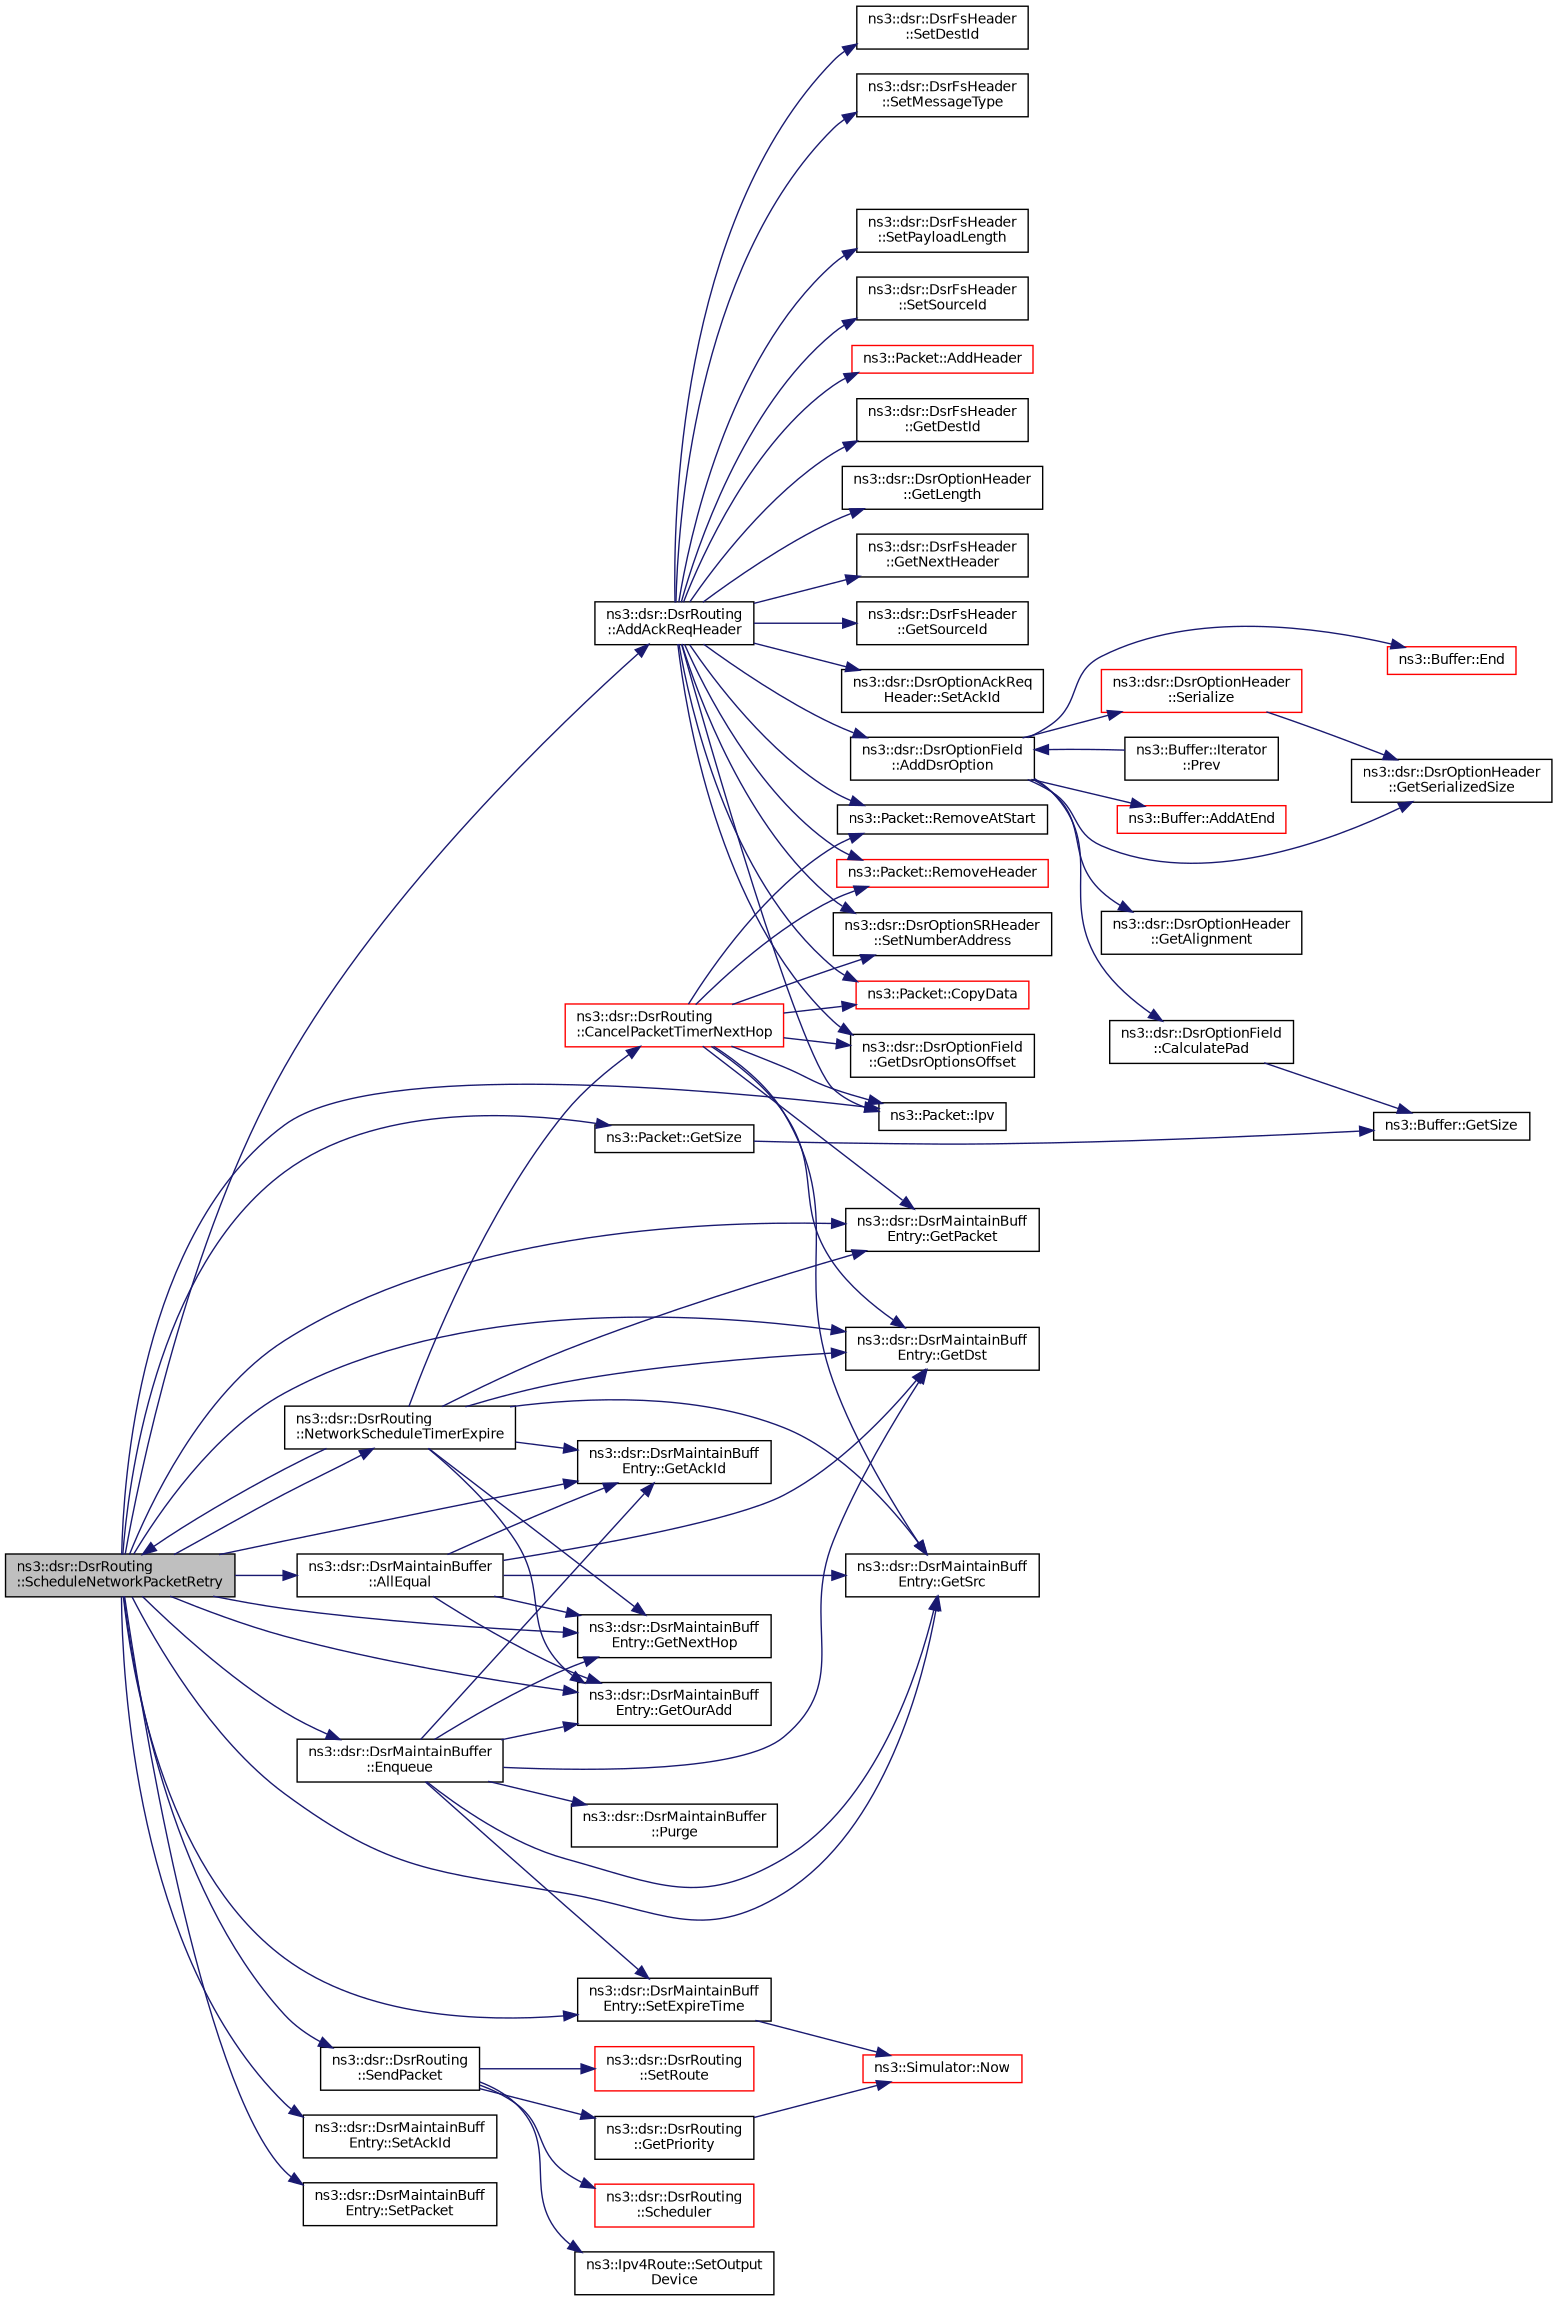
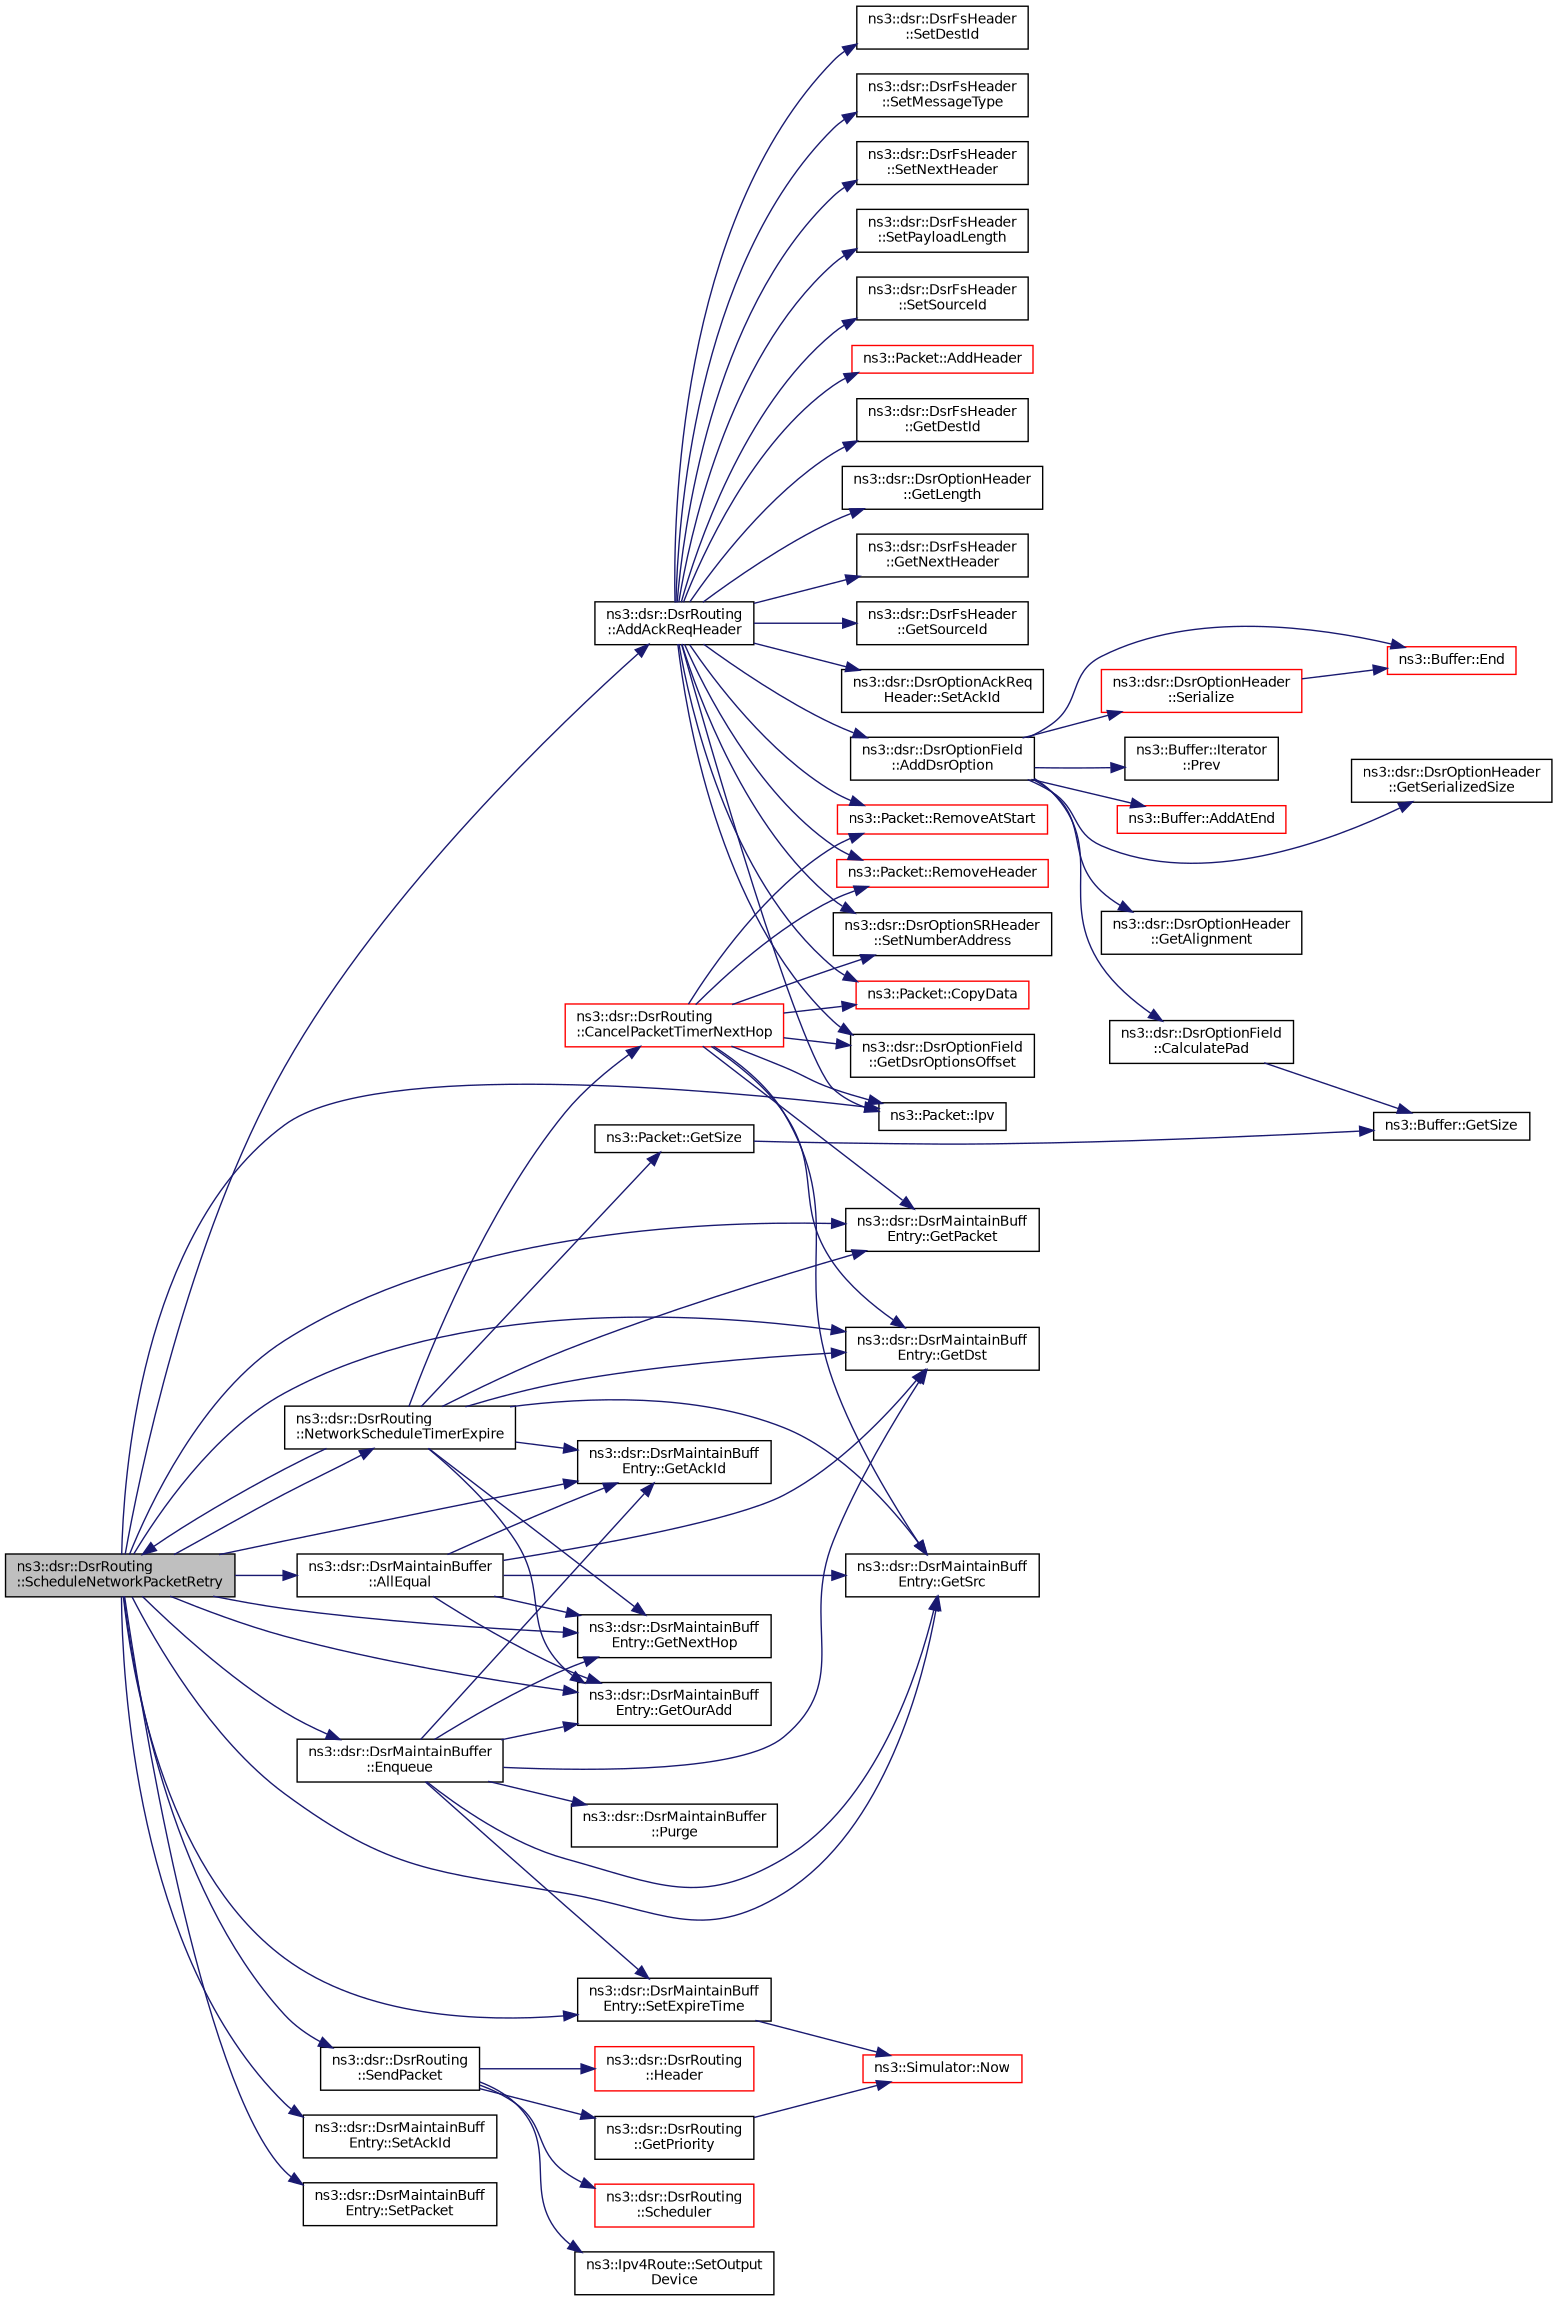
none -> (942, 163)
(1326, 733) -> (1338, 674)
(1087, 749) -> (1073, 768)
(942, 819) -> (942, 819)
(247, 1208) -> (536, 1285)
(674, 2069) -> (674, 2069)
